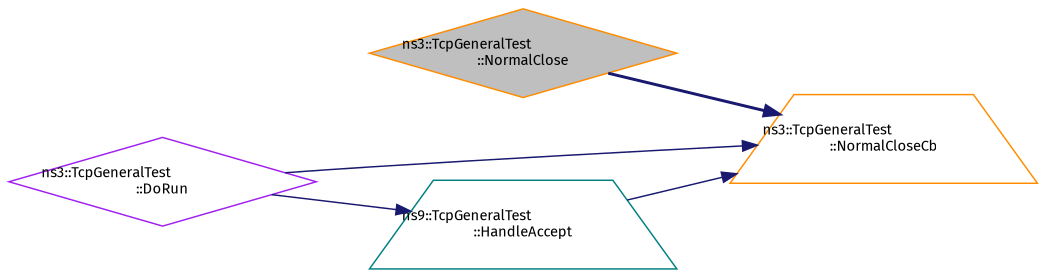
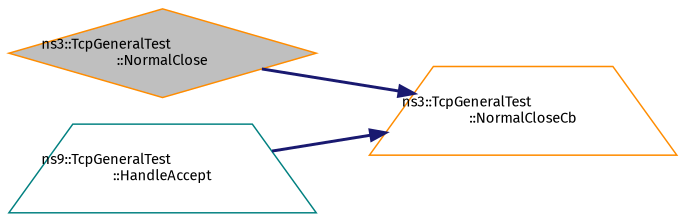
(163, 182) -> none
(675, 189) -> (321, 143)
